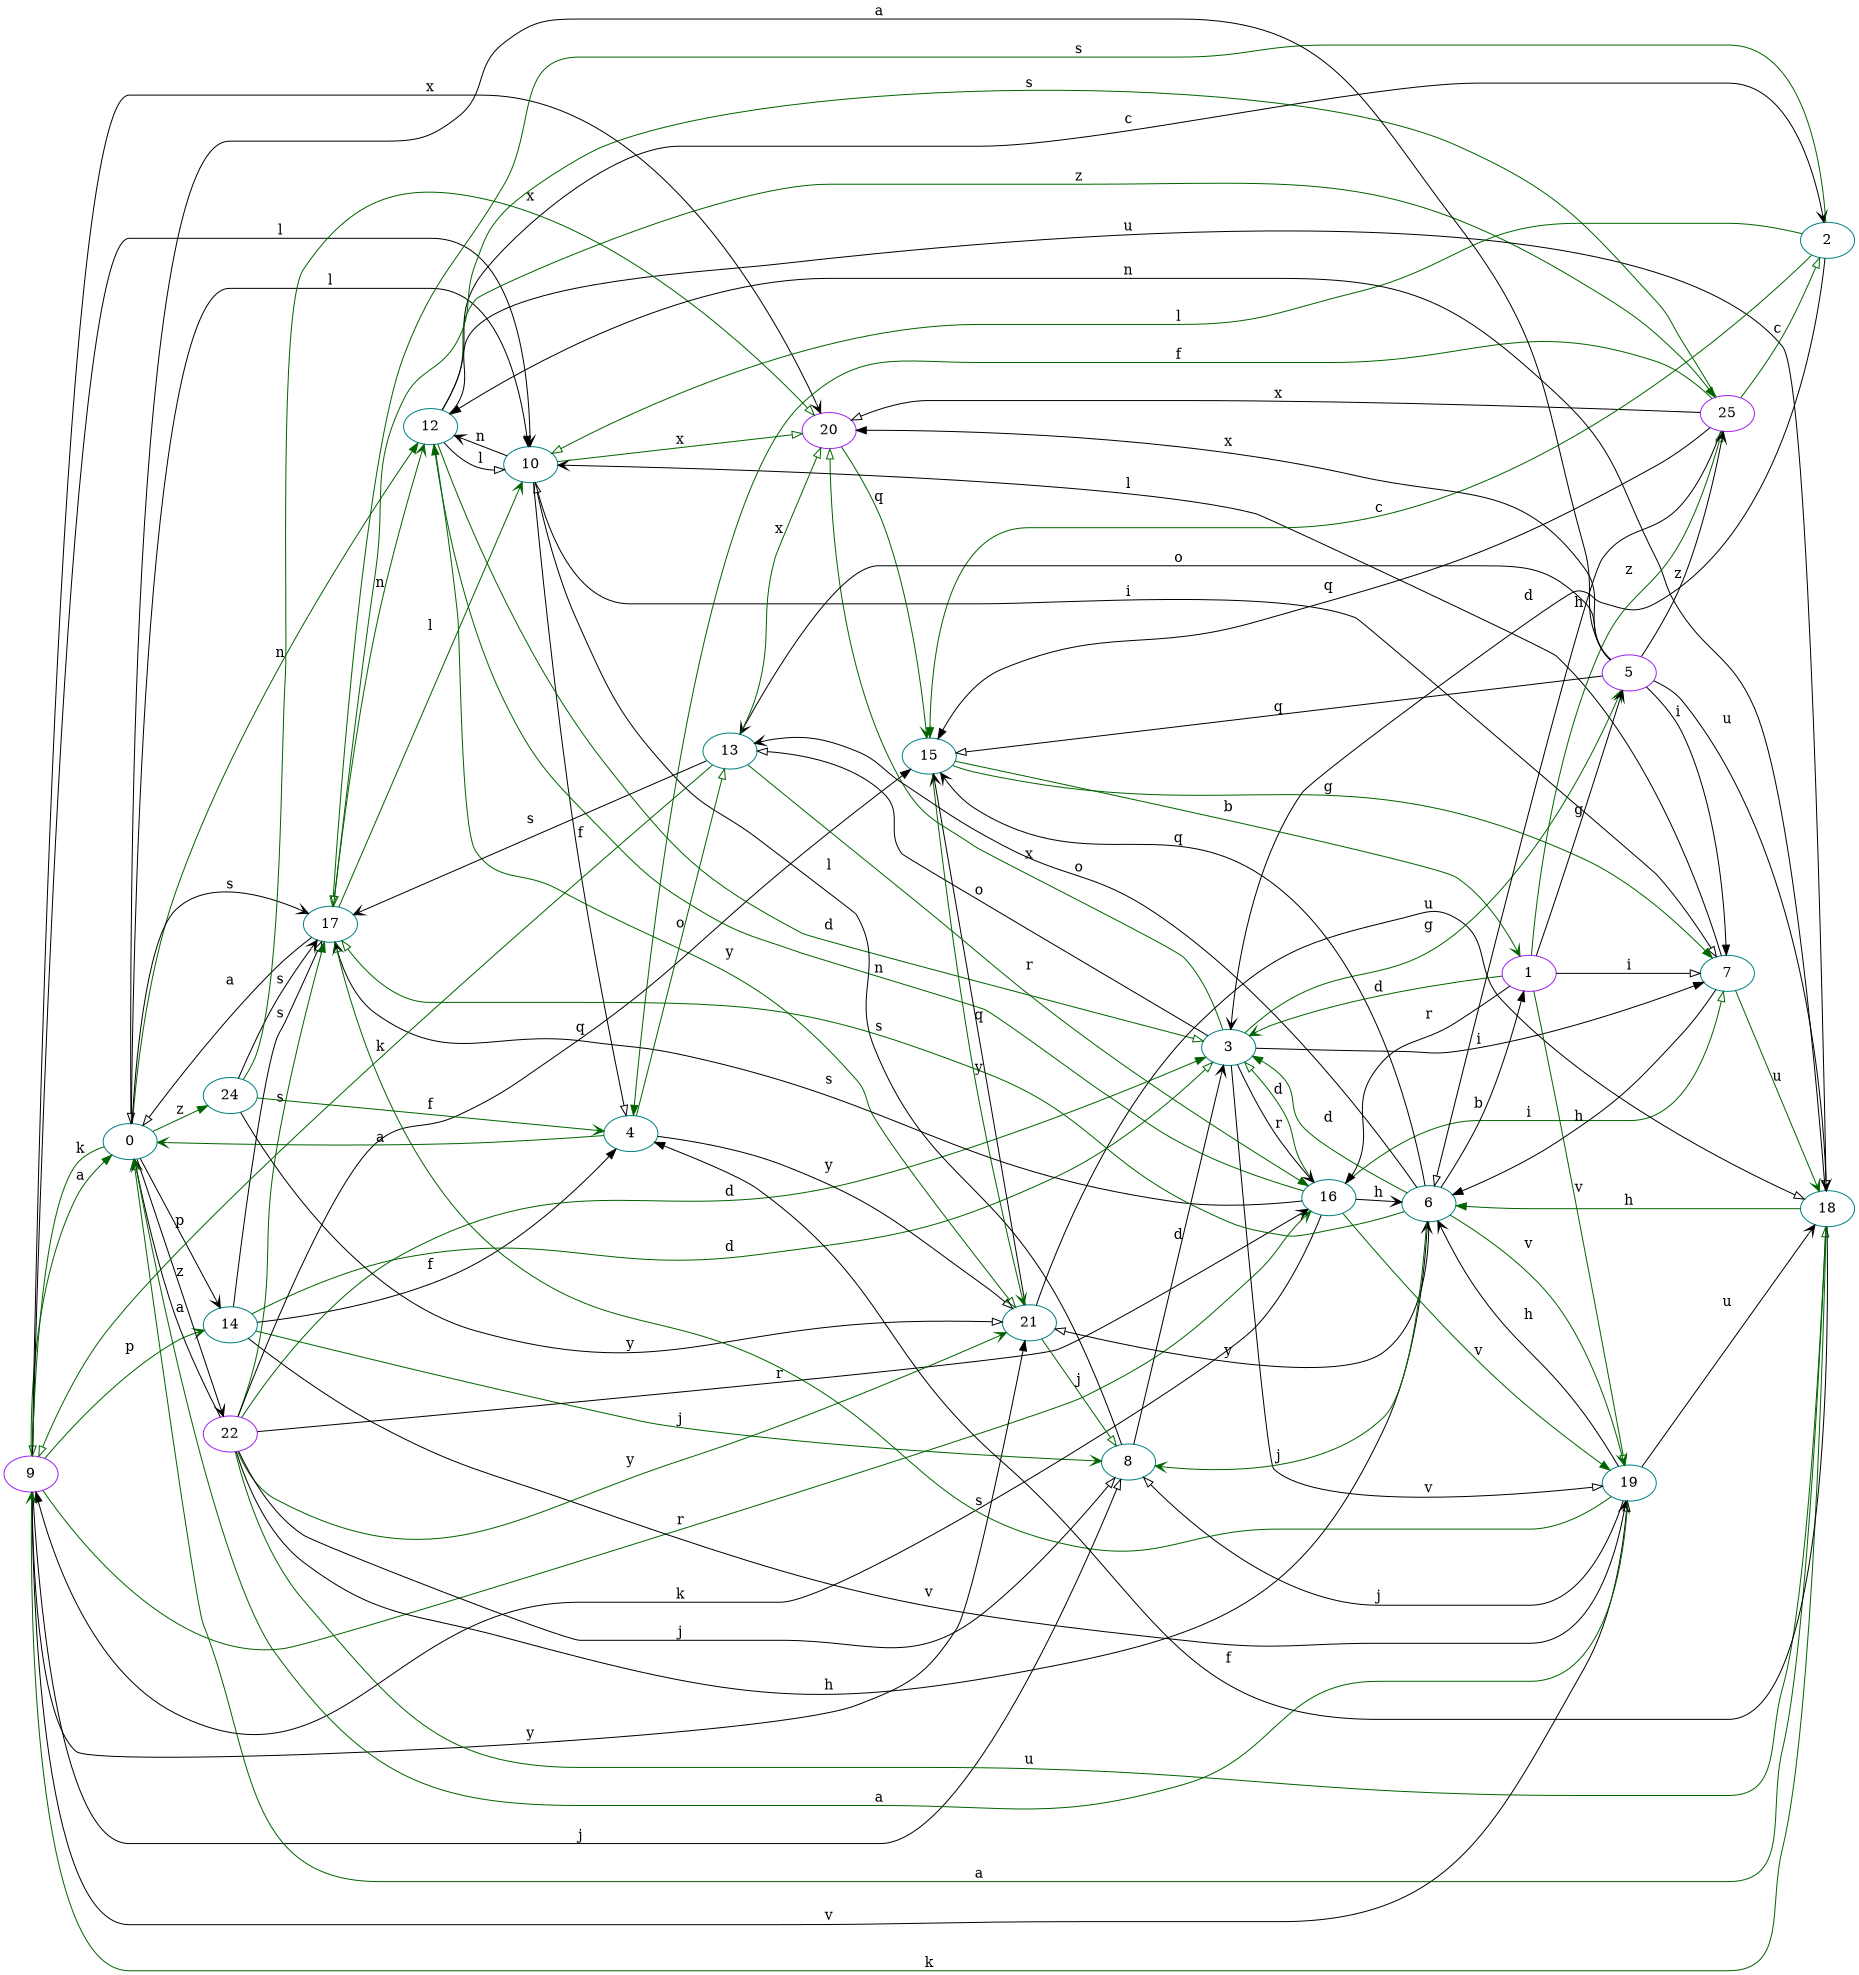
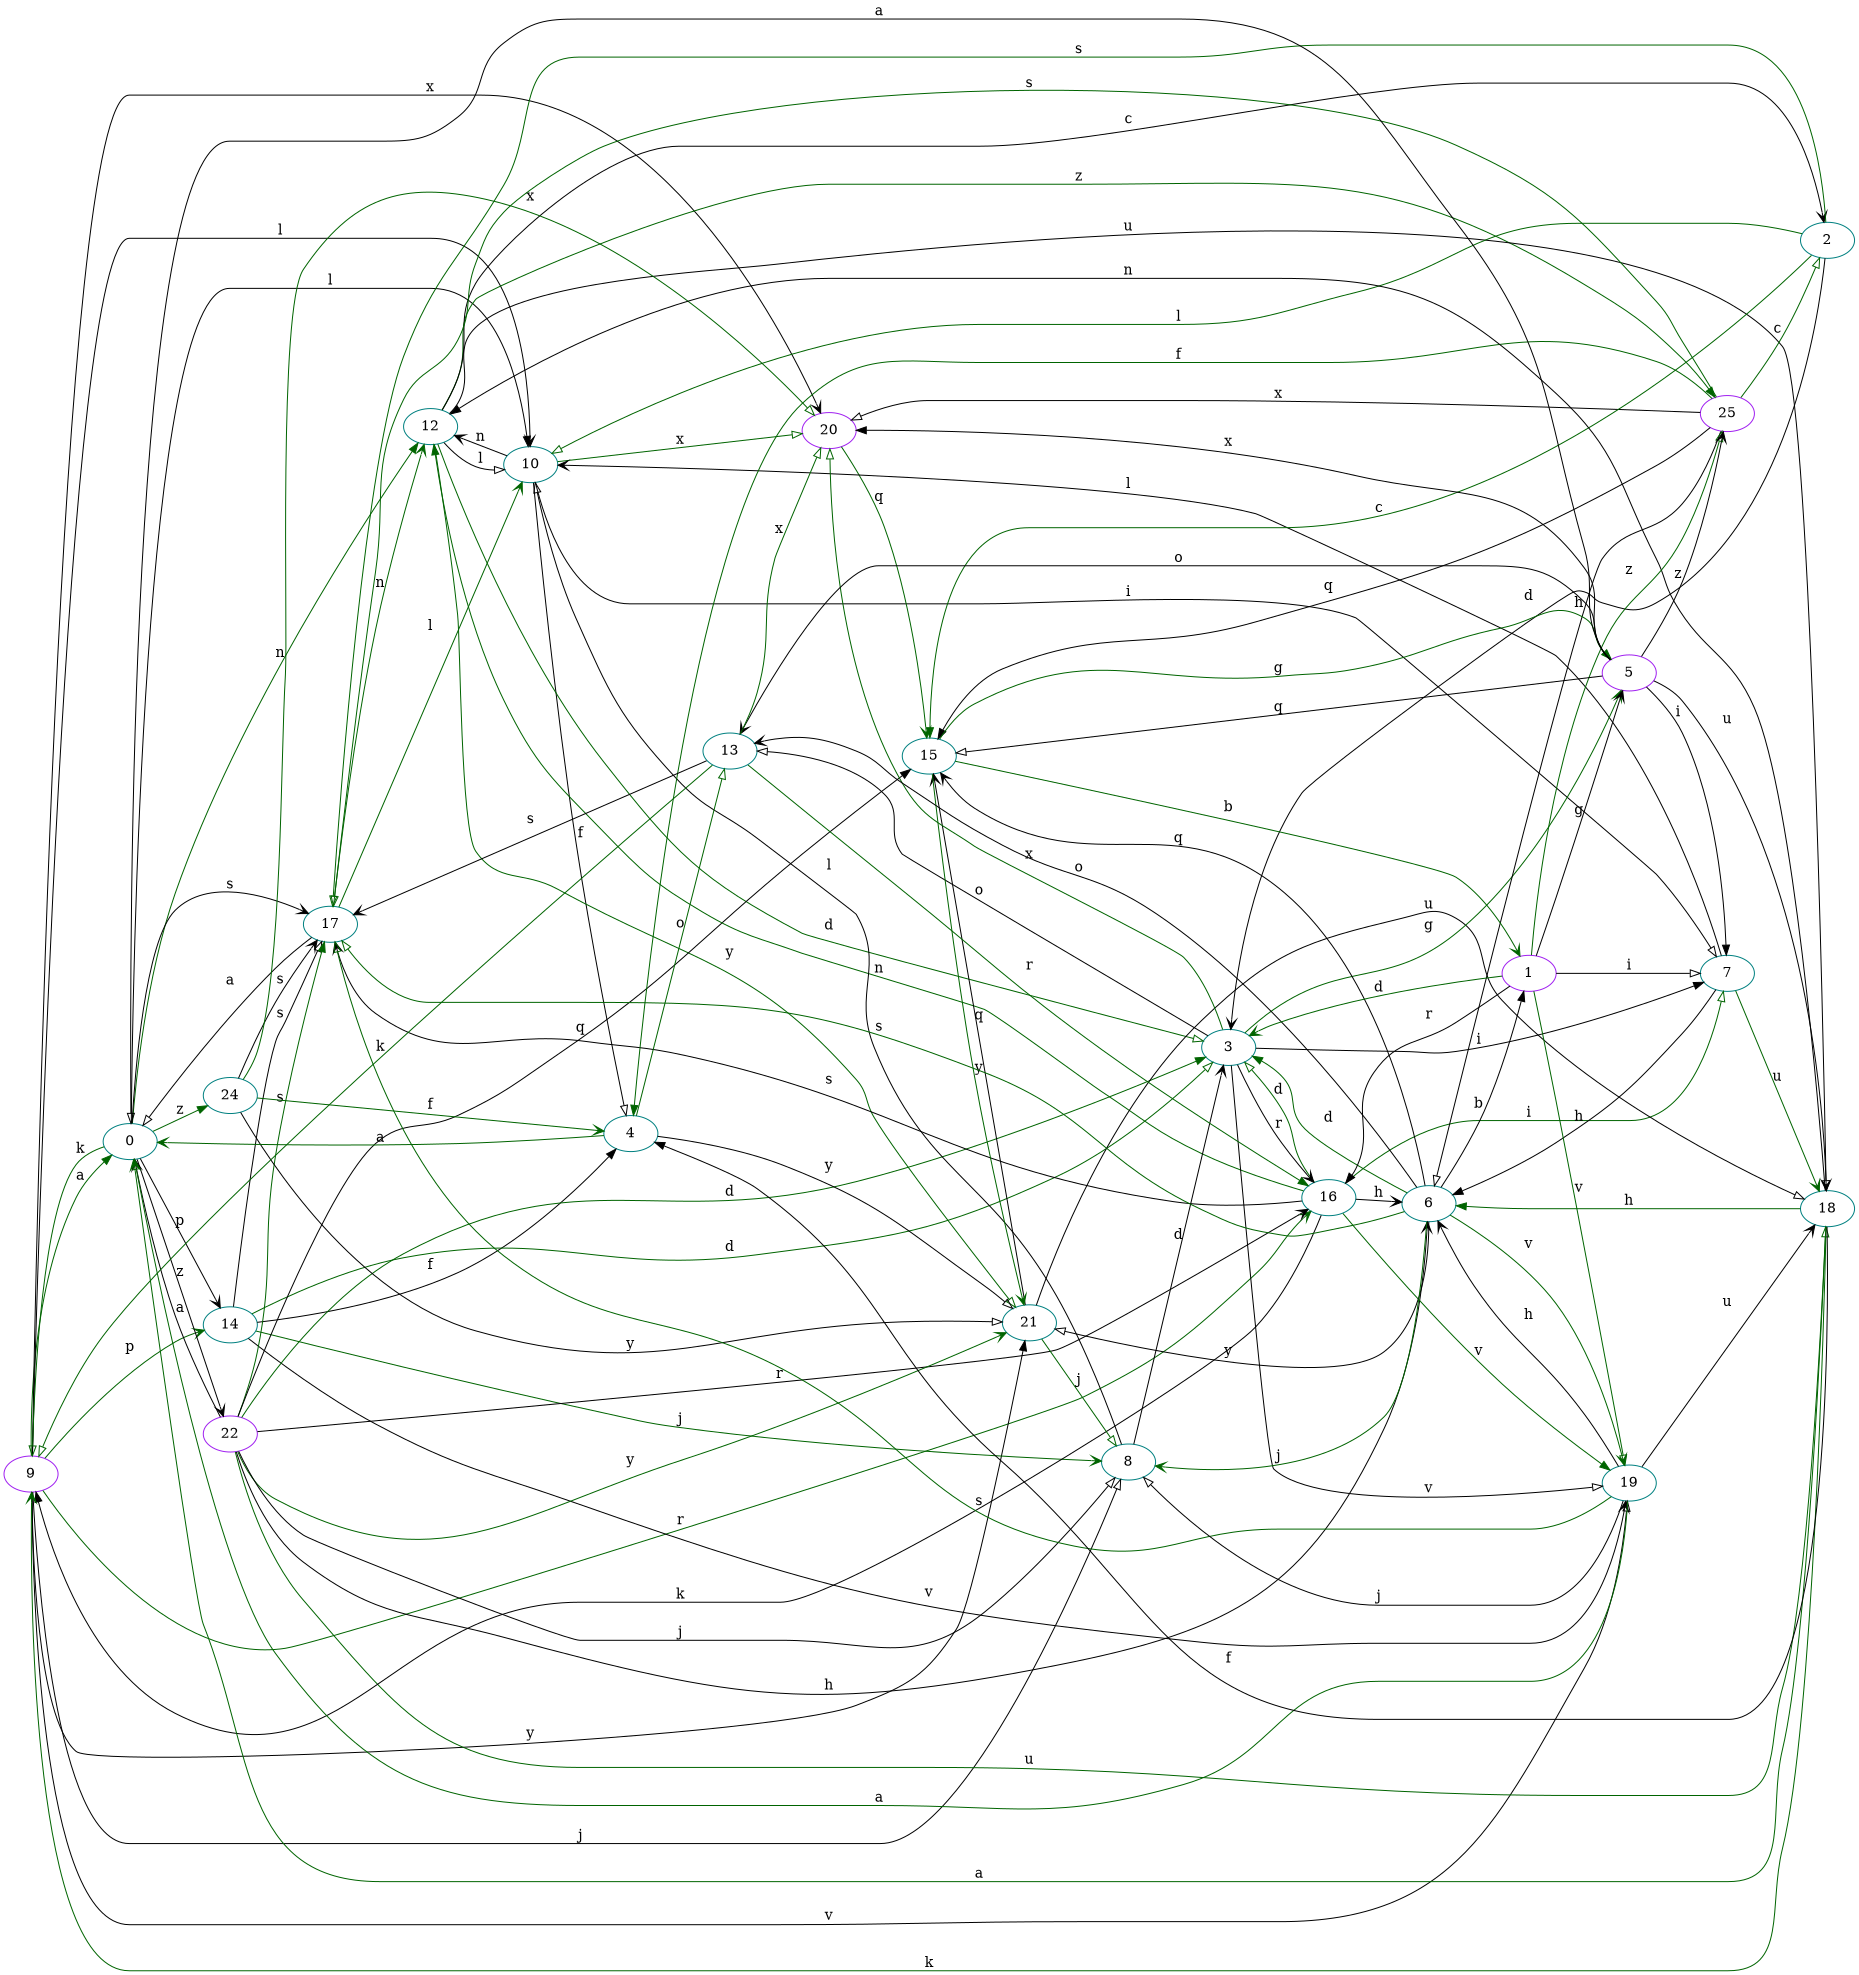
(1348, 797) -> (1277, 676)
